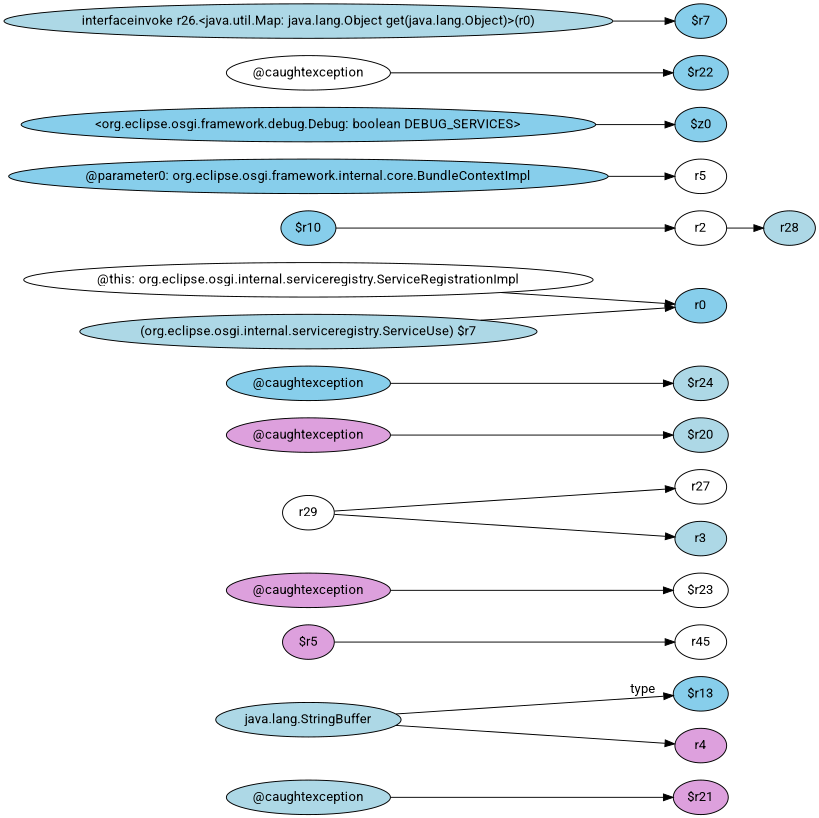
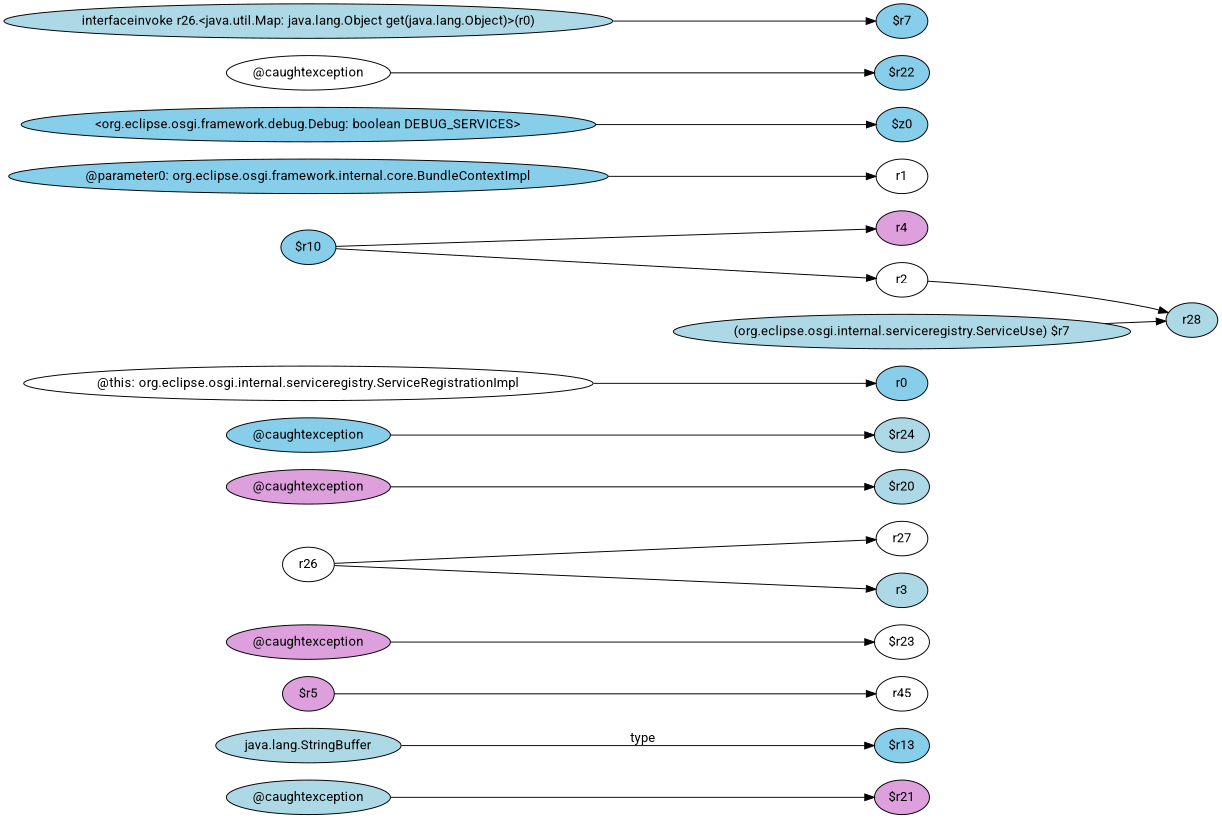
(701, 176) -> (902, 176)
(573, 314) -> (1130, 323)
(308, 513) -> (308, 564)
(530, 734) -> (601, 238)
